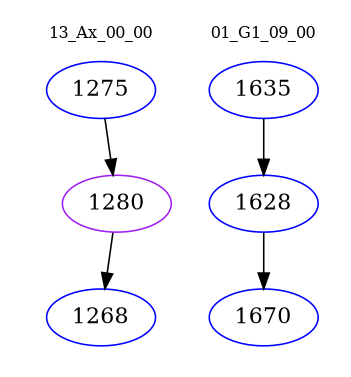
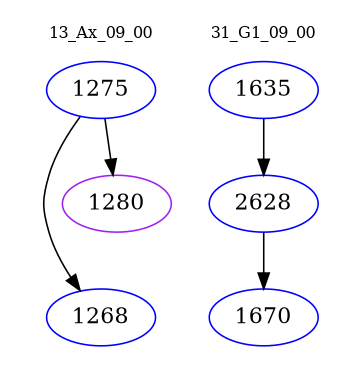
(101, 34) -> (101, 34)
(264, 34) -> (264, 34)
(264, 204) -> (264, 204)
(110, 253) -> (44, 196)
